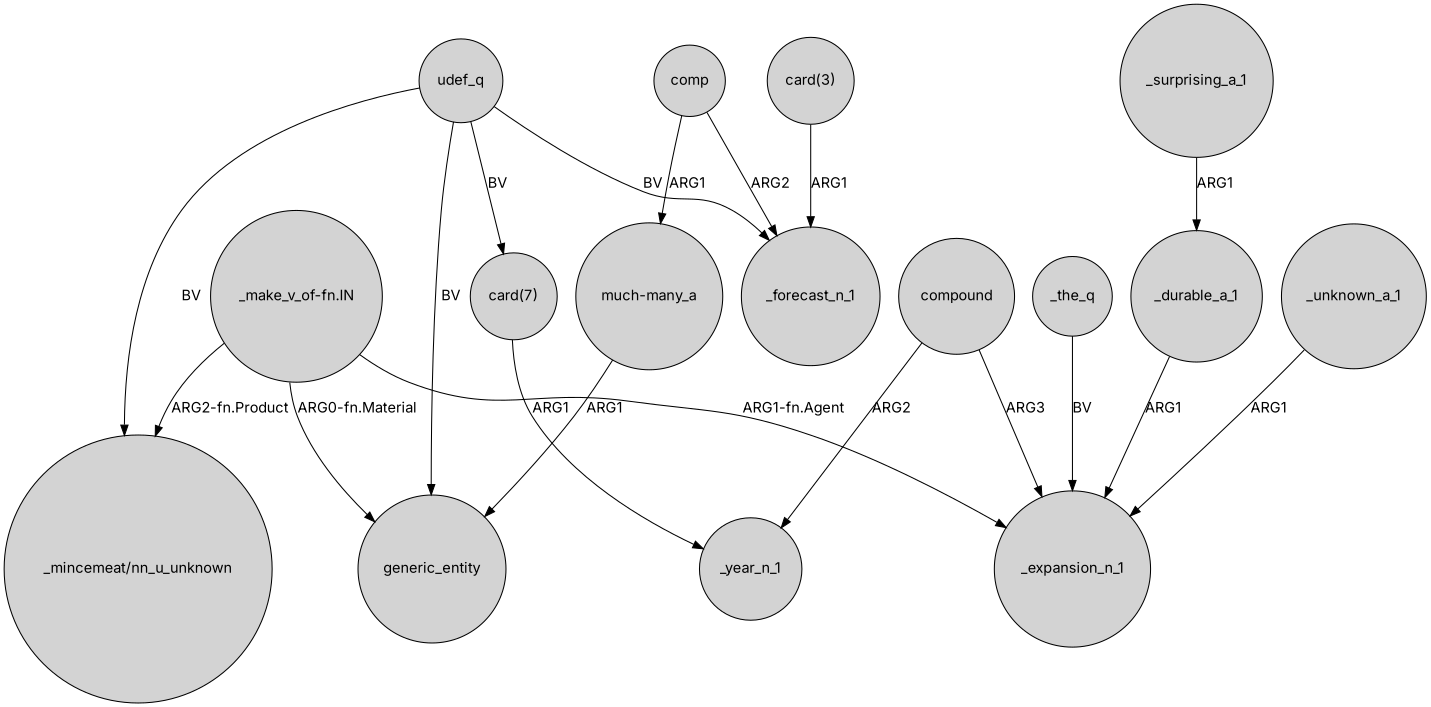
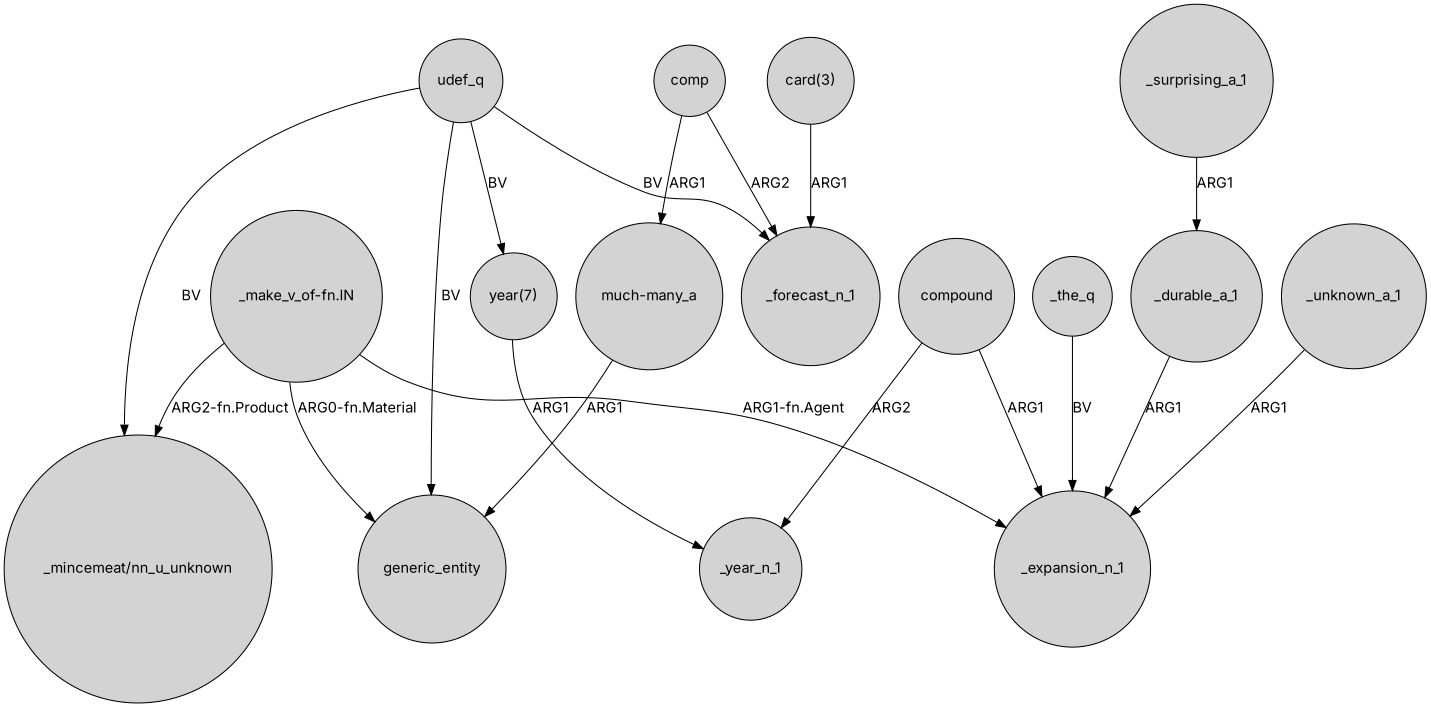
(514, 296) -> (514, 296)
(1026, 409) -> (1026, 409)
